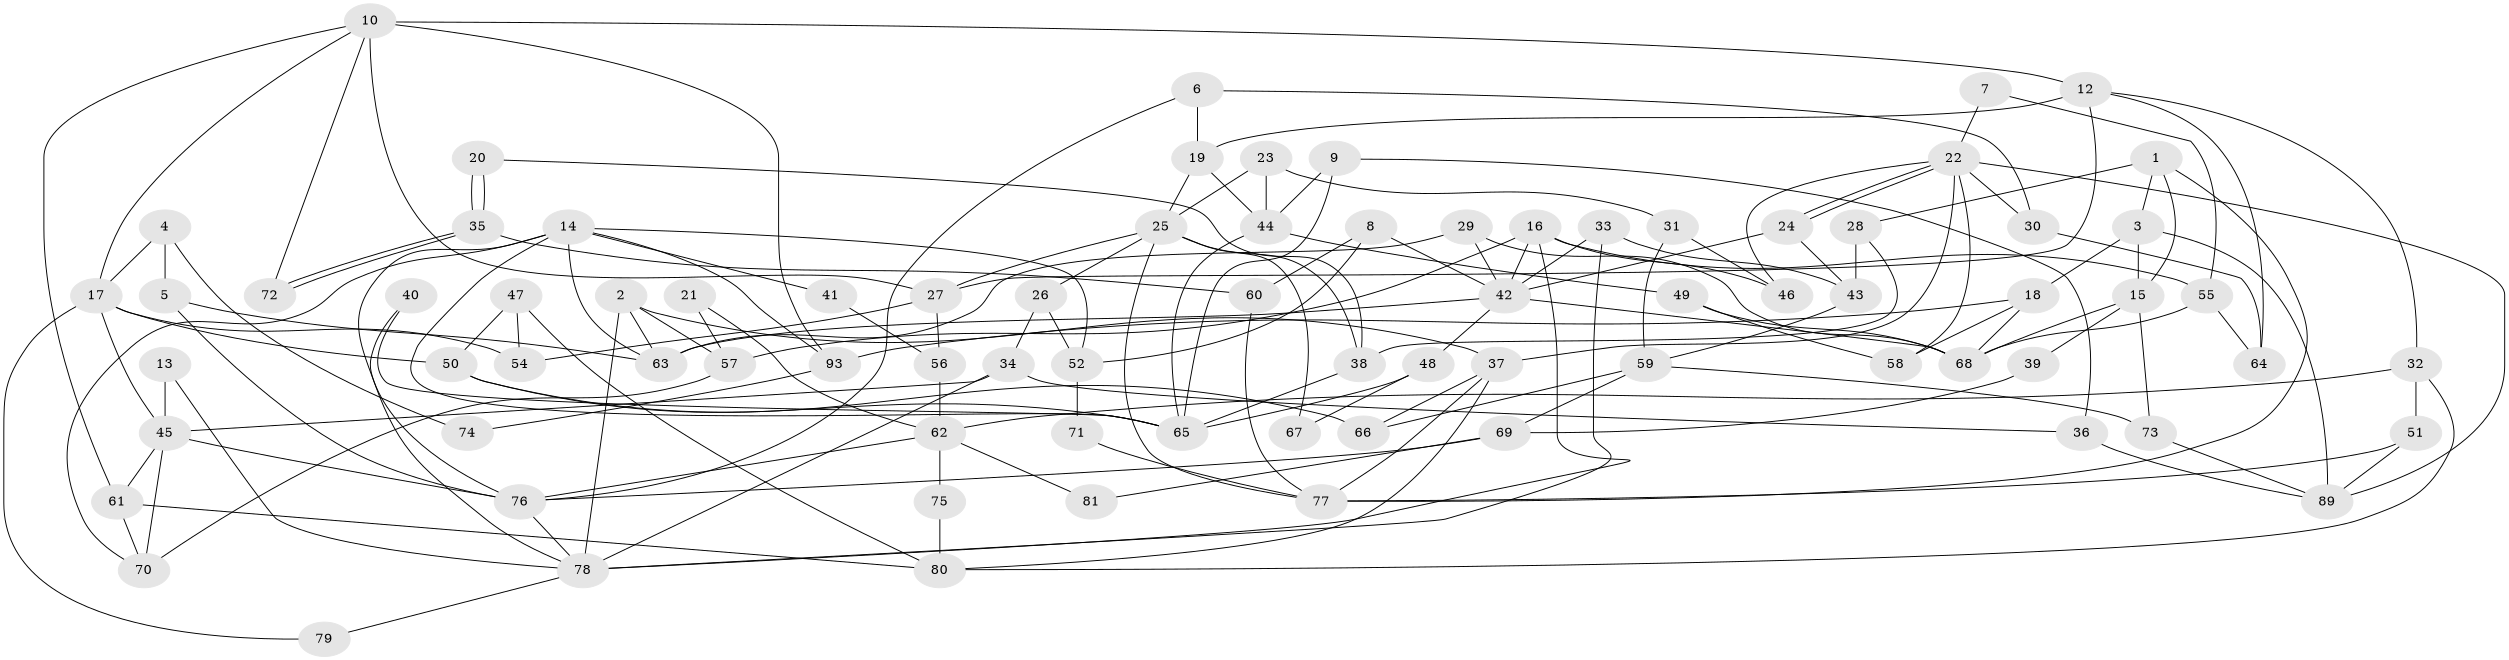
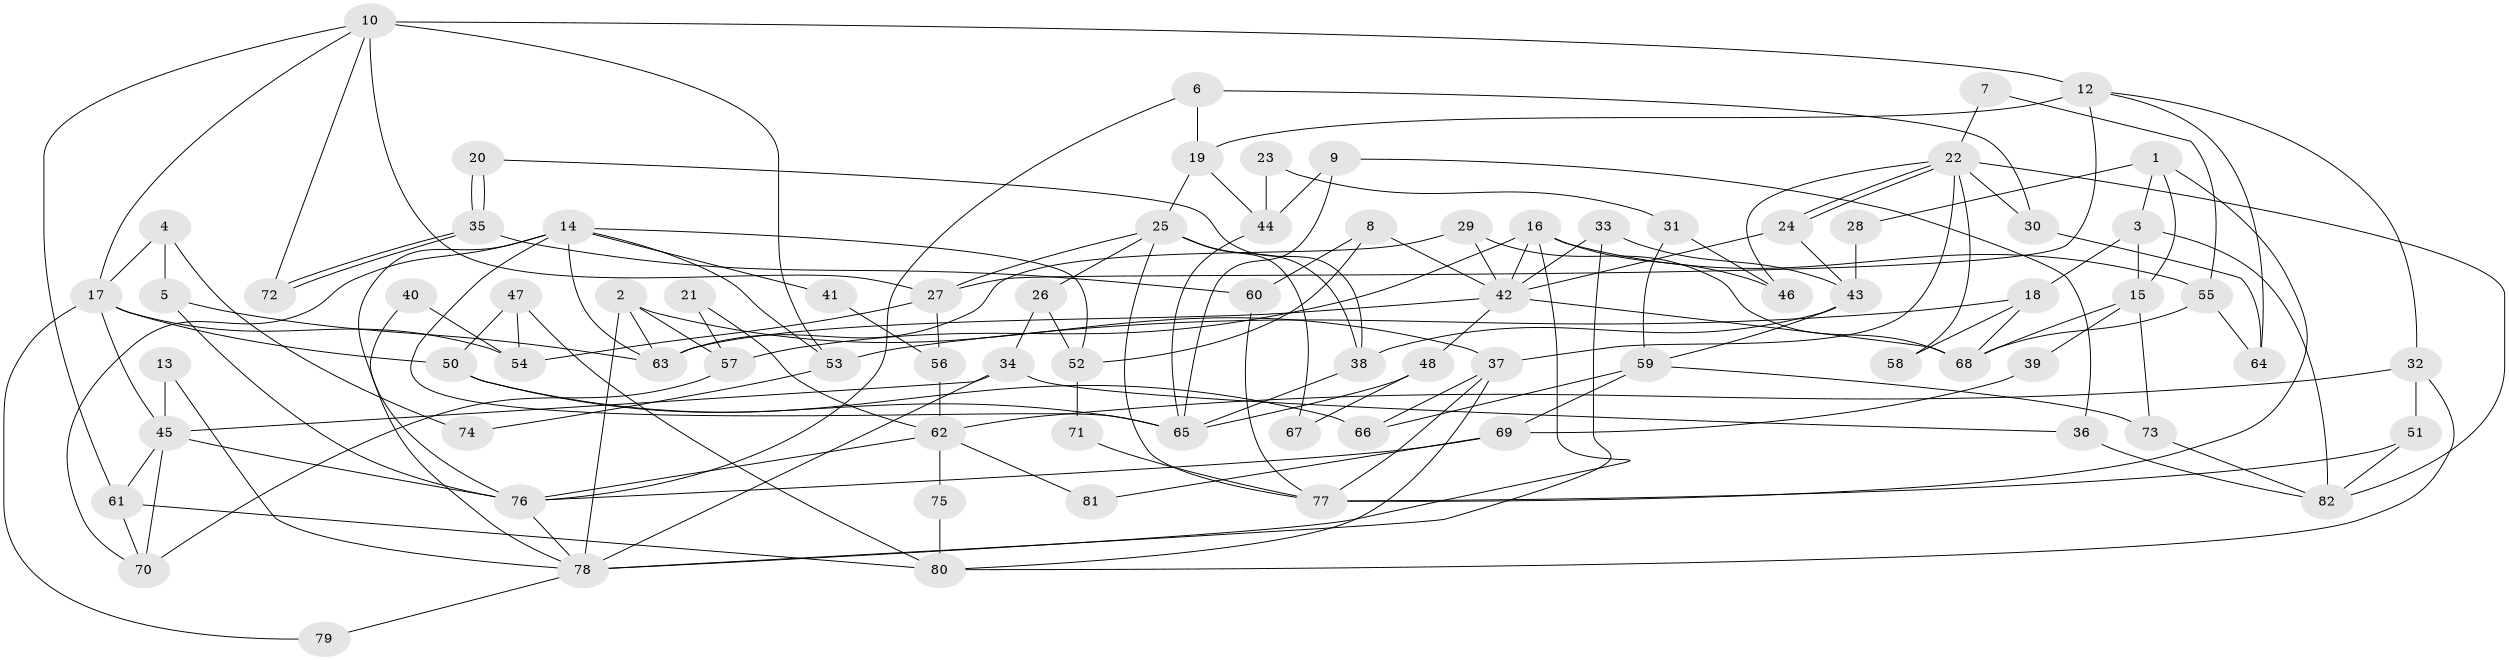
(1214, 193) -> none
(1682, 296) -> none
(1616, 340) -> (1608, 330)
(835, 364) -> (835, 364)
(733, 407) -> (466, 330)
(2327, 502) -> (2327, 502)
